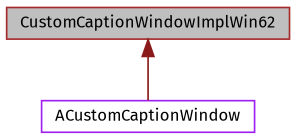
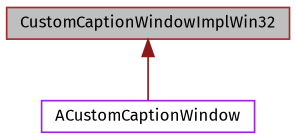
(148, 23) -> (148, 23)
